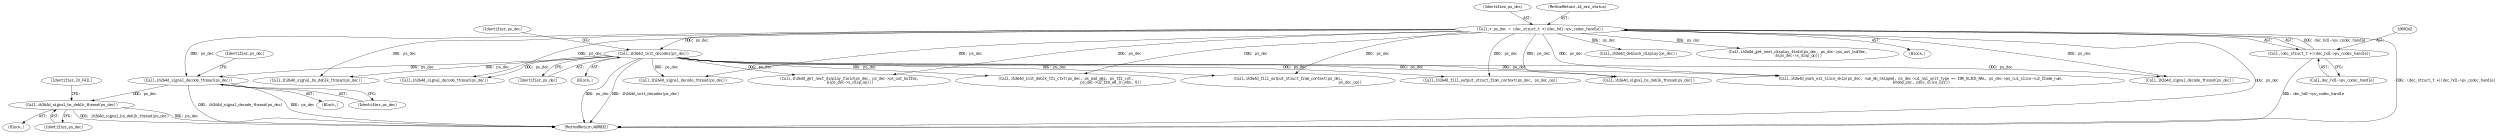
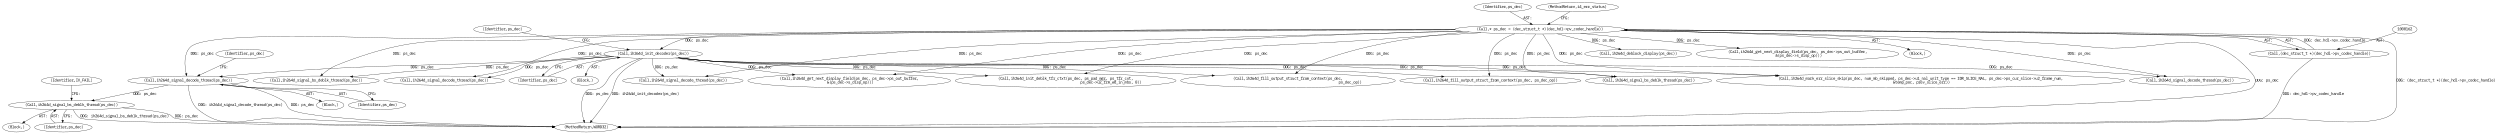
(1566, 18) -> (1566, 18)
(2342, 81) -> none
